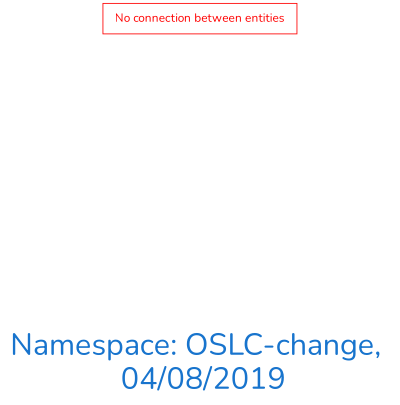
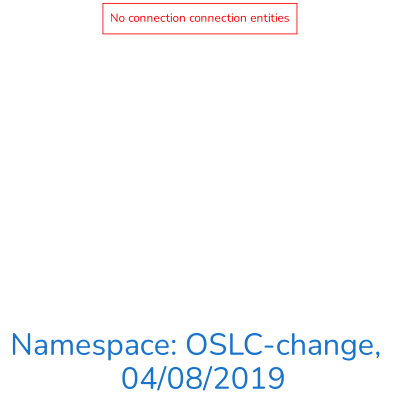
(200, 19) -> (200, 19)
